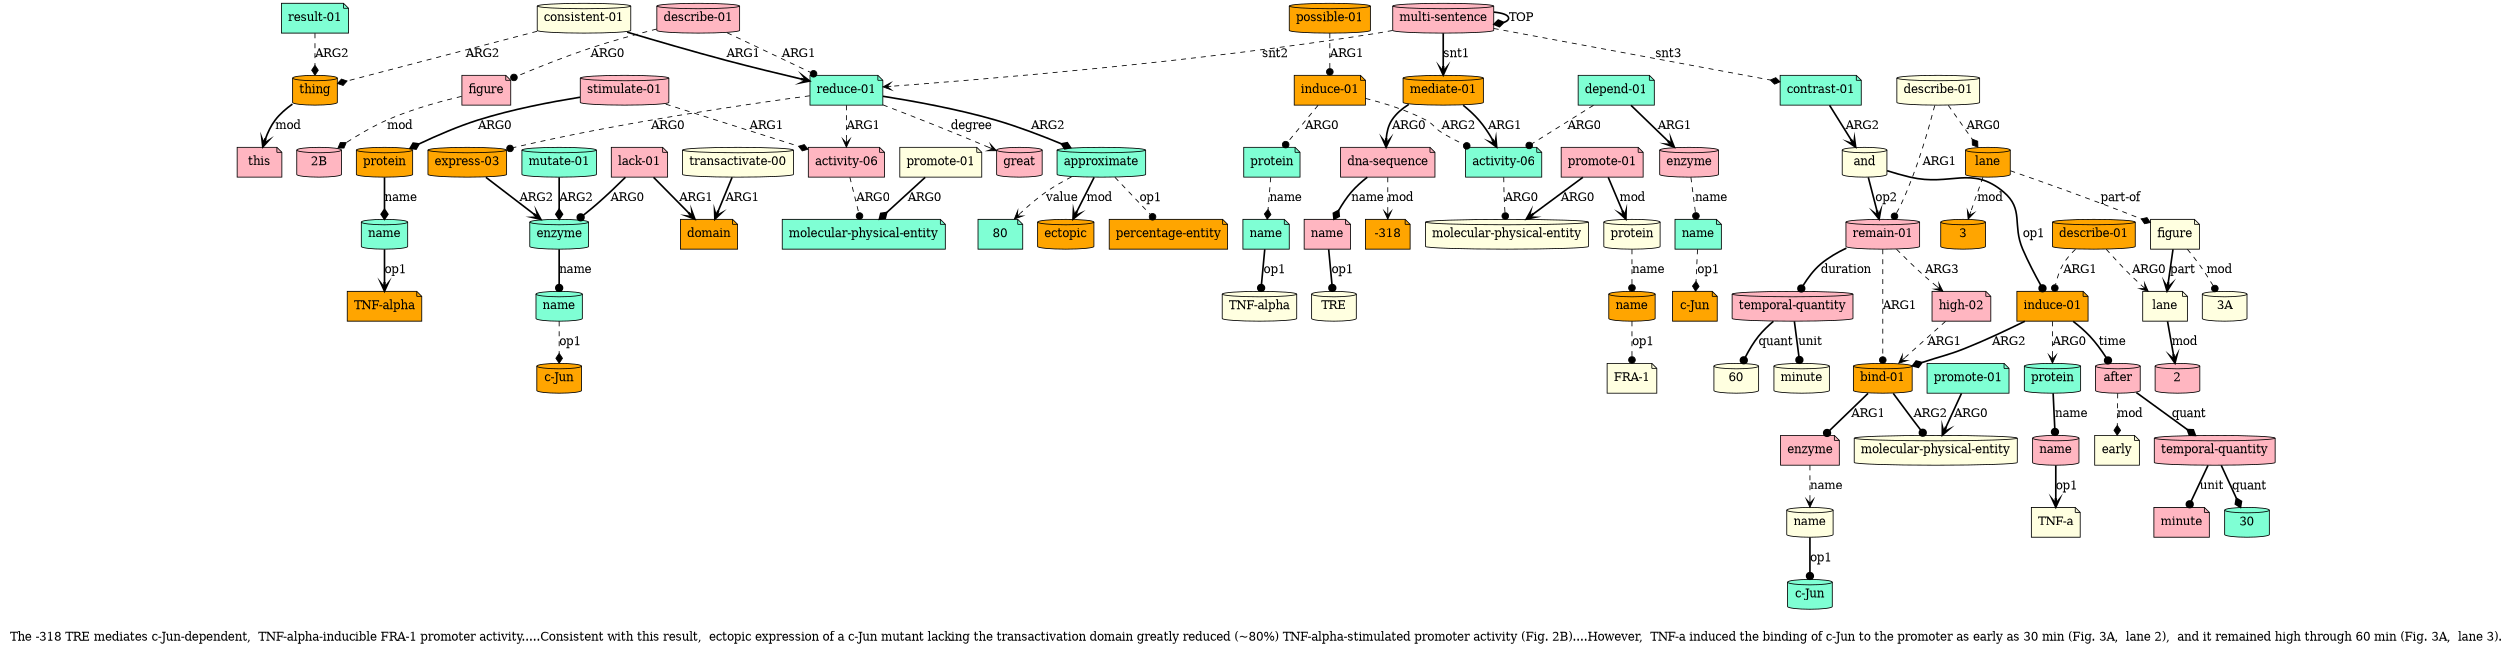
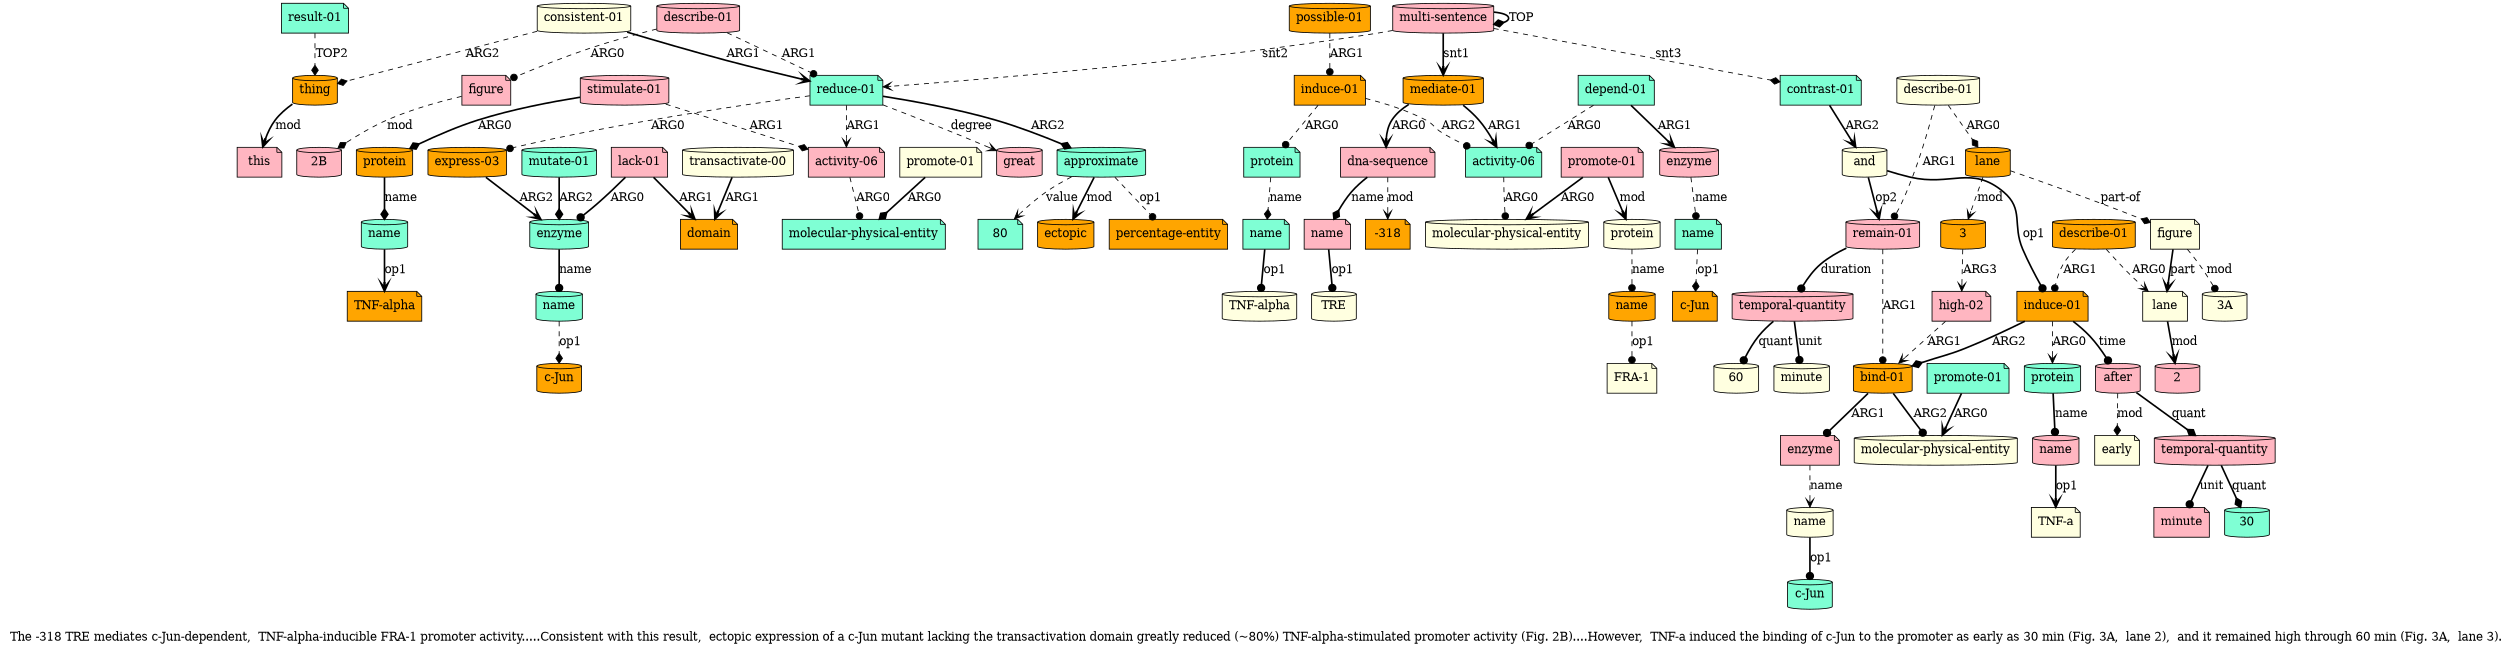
(332, 54) -> (332, 54)
(1916, 268) -> (1962, 266)
